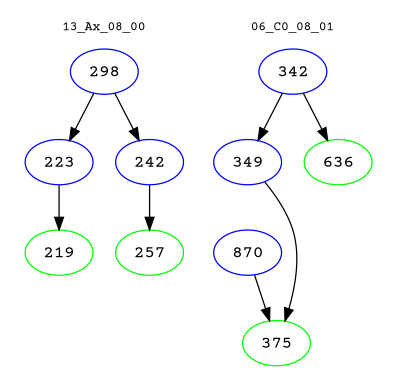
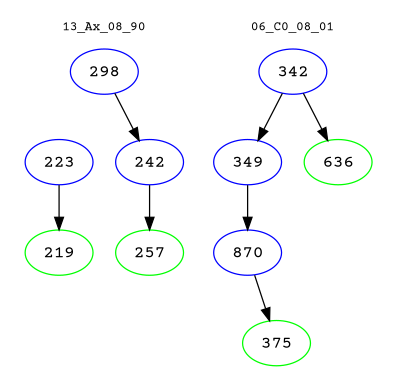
(104, 27) -> (104, 27)
(85, 111) -> none
(295, 242) -> (248, 201)
